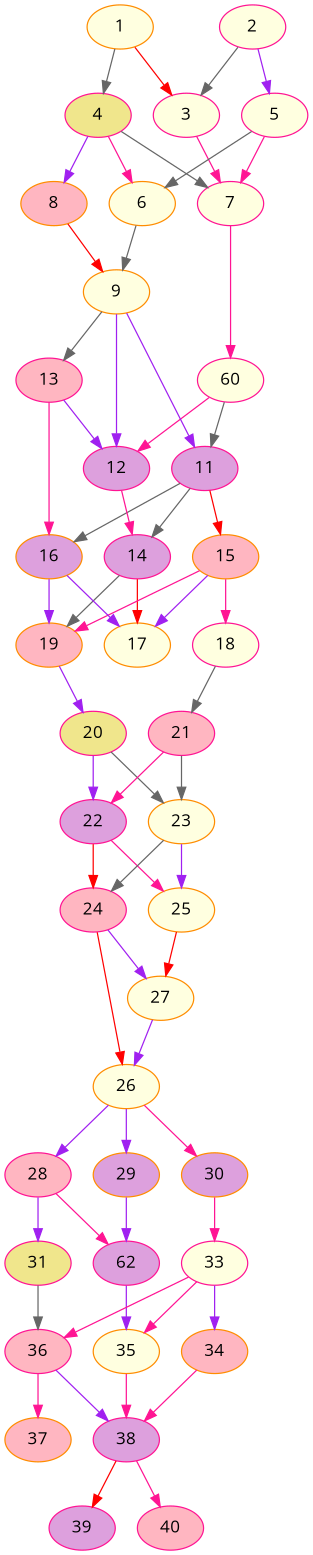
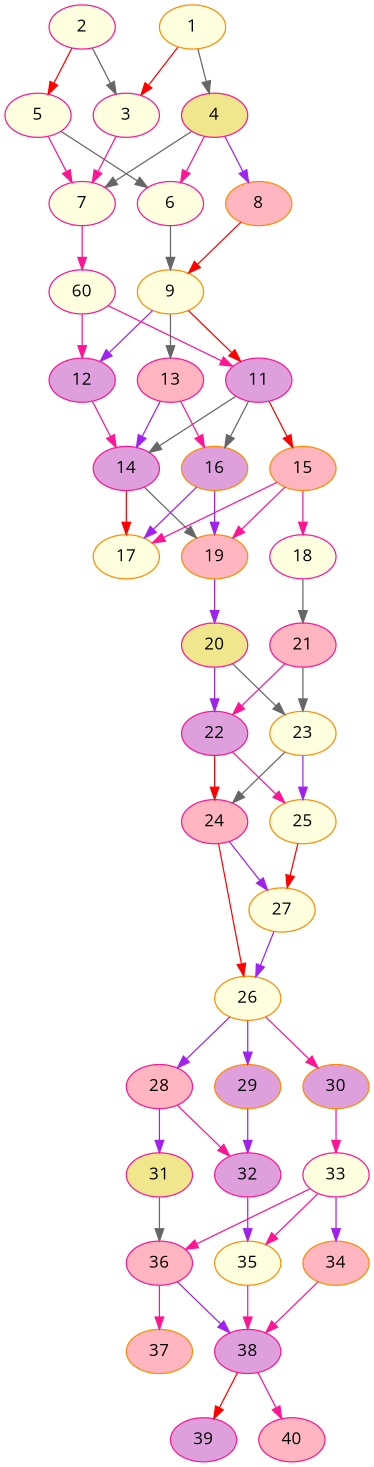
(262, 65) -> (63, 66)
(142, 204) -> (170, 204)
(158, 374) -> (210, 332)
(79, 419) -> (151, 419)
(219, 419) -> (162, 332)
(186, 597) -> (223, 508)
(126, 1263) -> (248, 1175)
